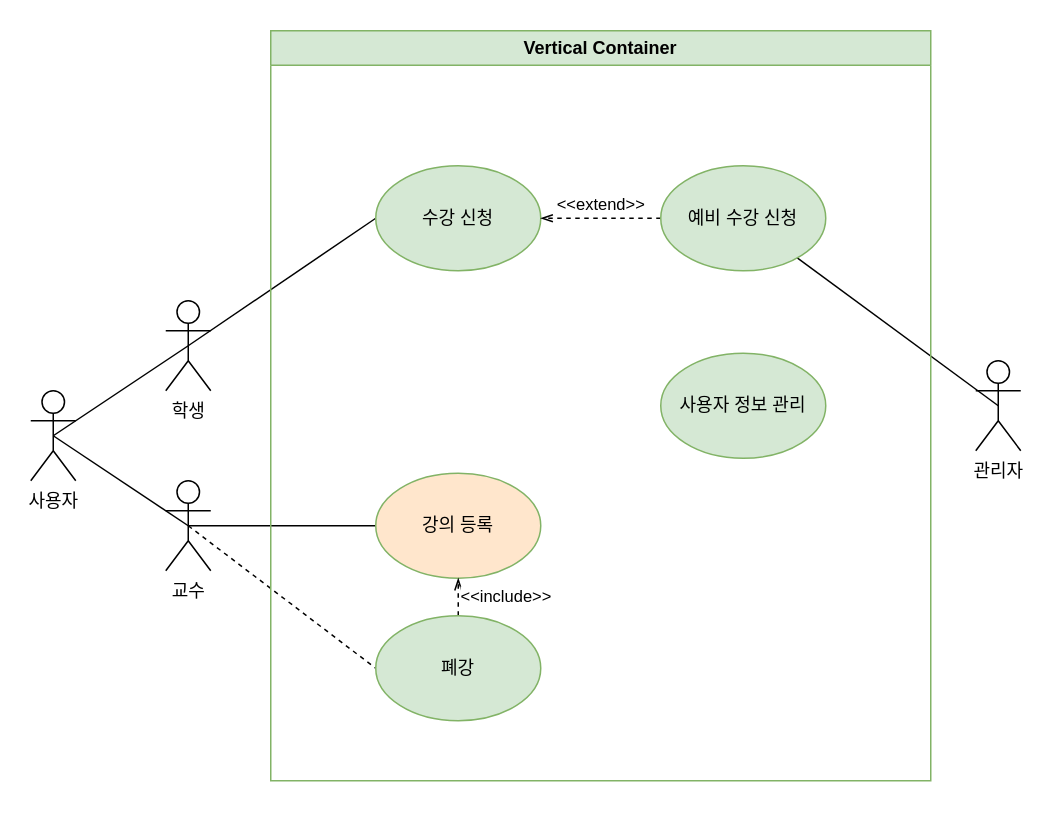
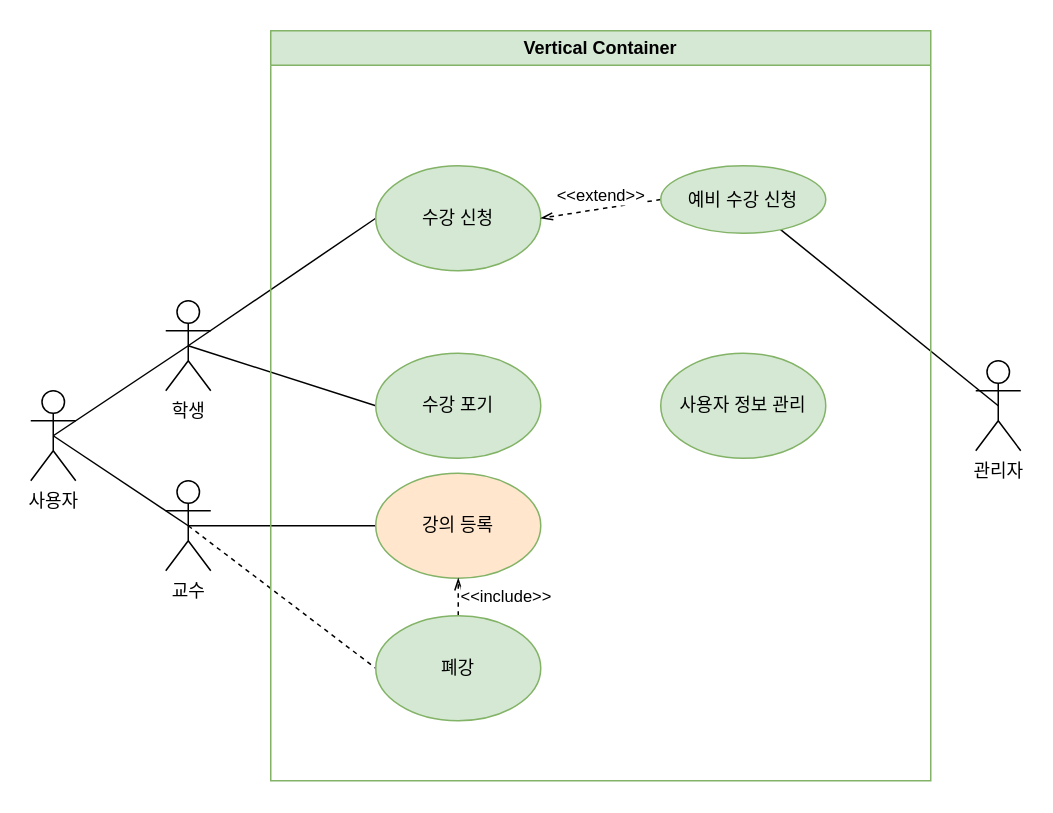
(743, 218) -> (743, 200)
none -> (283, 376)
none -> (458, 406)
